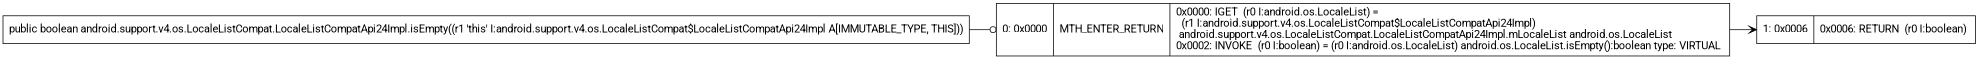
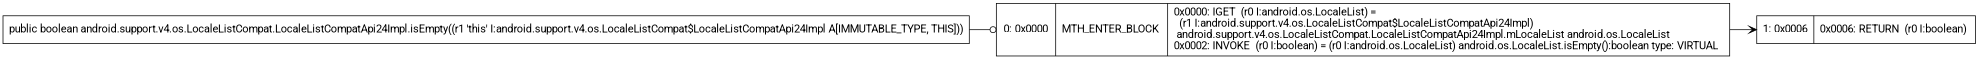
(1112, 29) -> (1111, 29)
